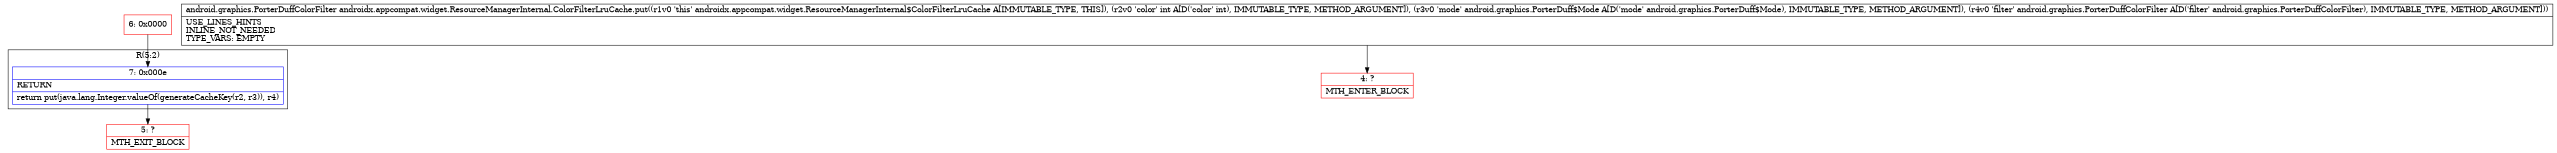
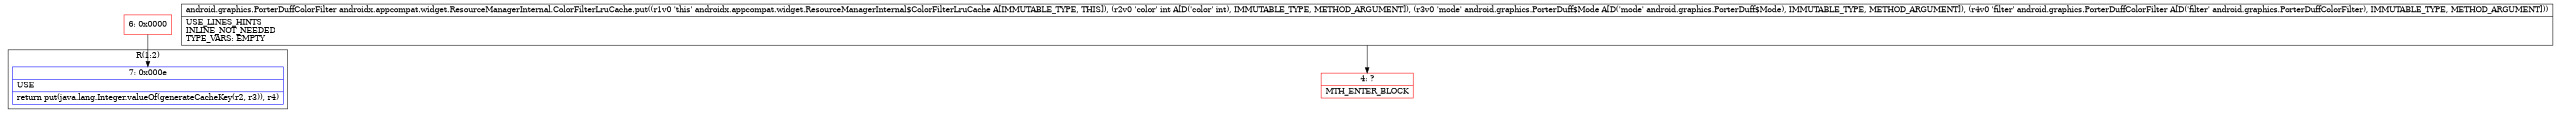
(148, 56) -> (148, 56)
(34, 85) -> (26, 85)
(148, 137) -> none
